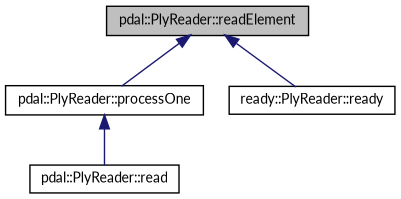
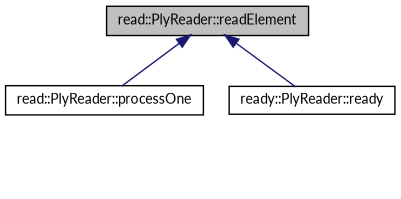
(208, 21) -> (208, 21)
(104, 100) -> (104, 100)
(104, 179) -> none
